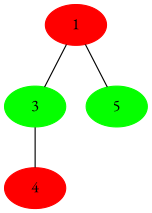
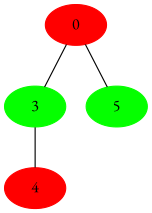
(76, 25) -> (76, 25)
